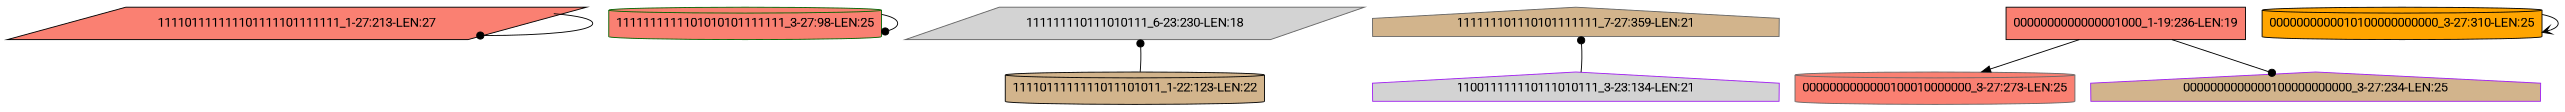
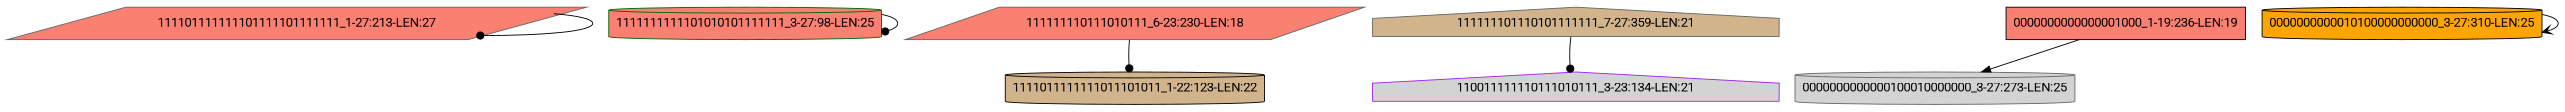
(297, 23) -> (297, 23)
(1135, 23) -> (1135, 23)
(1582, 58) -> (1570, 51)
(1141, 60) -> (1129, 52)
(1935, 88) -> (1935, 88)
(2316, 88) -> none
